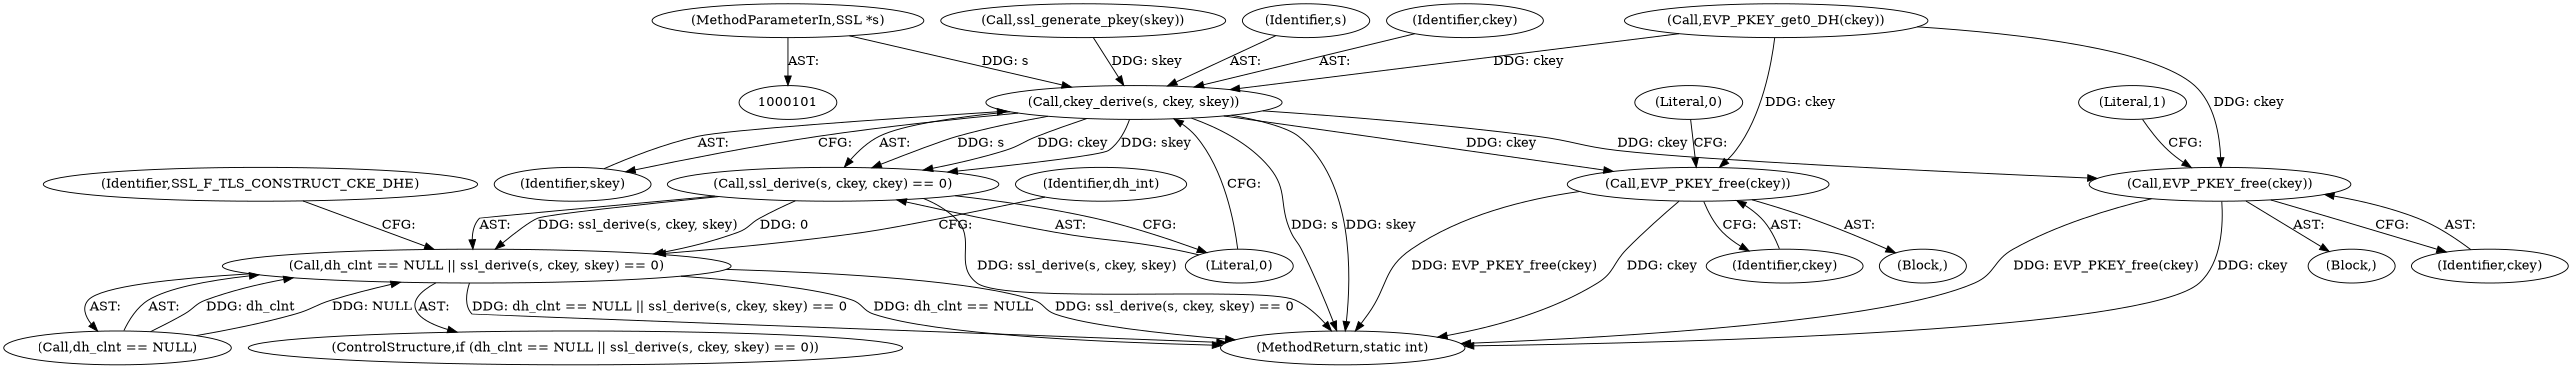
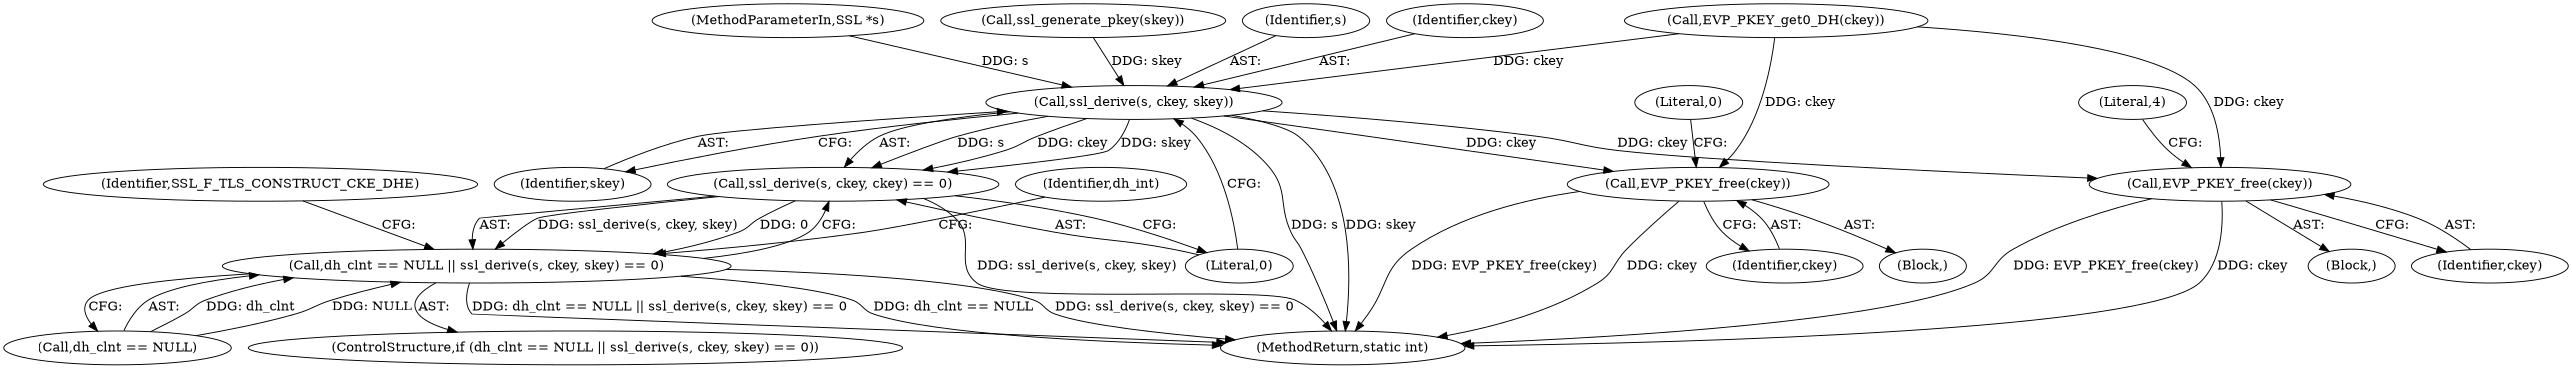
(788, 102) -> none
(1134, 102) -> (1134, 102)
(2133, 102) -> (2133, 102)
none -> (751, 252)
(108, 307) -> (108, 307)
